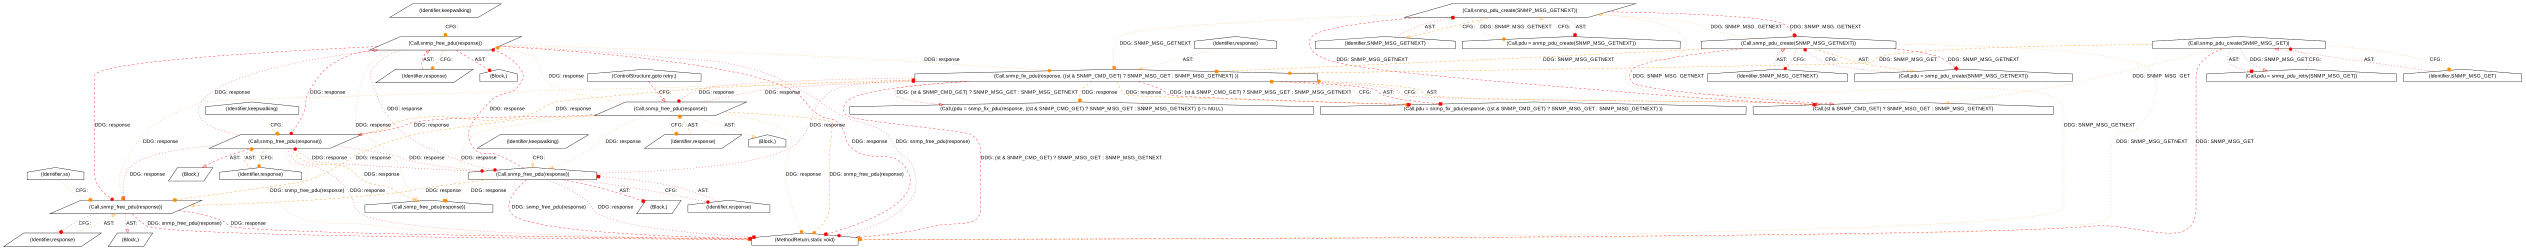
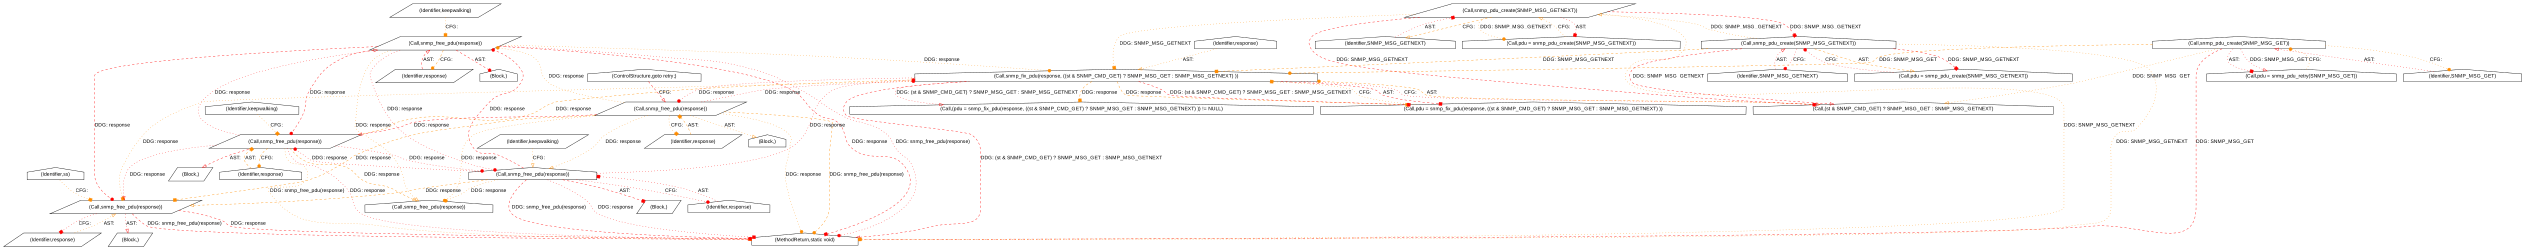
(2387, 52) -> (2388, 52)
(2307, 56) -> (2307, 56)
